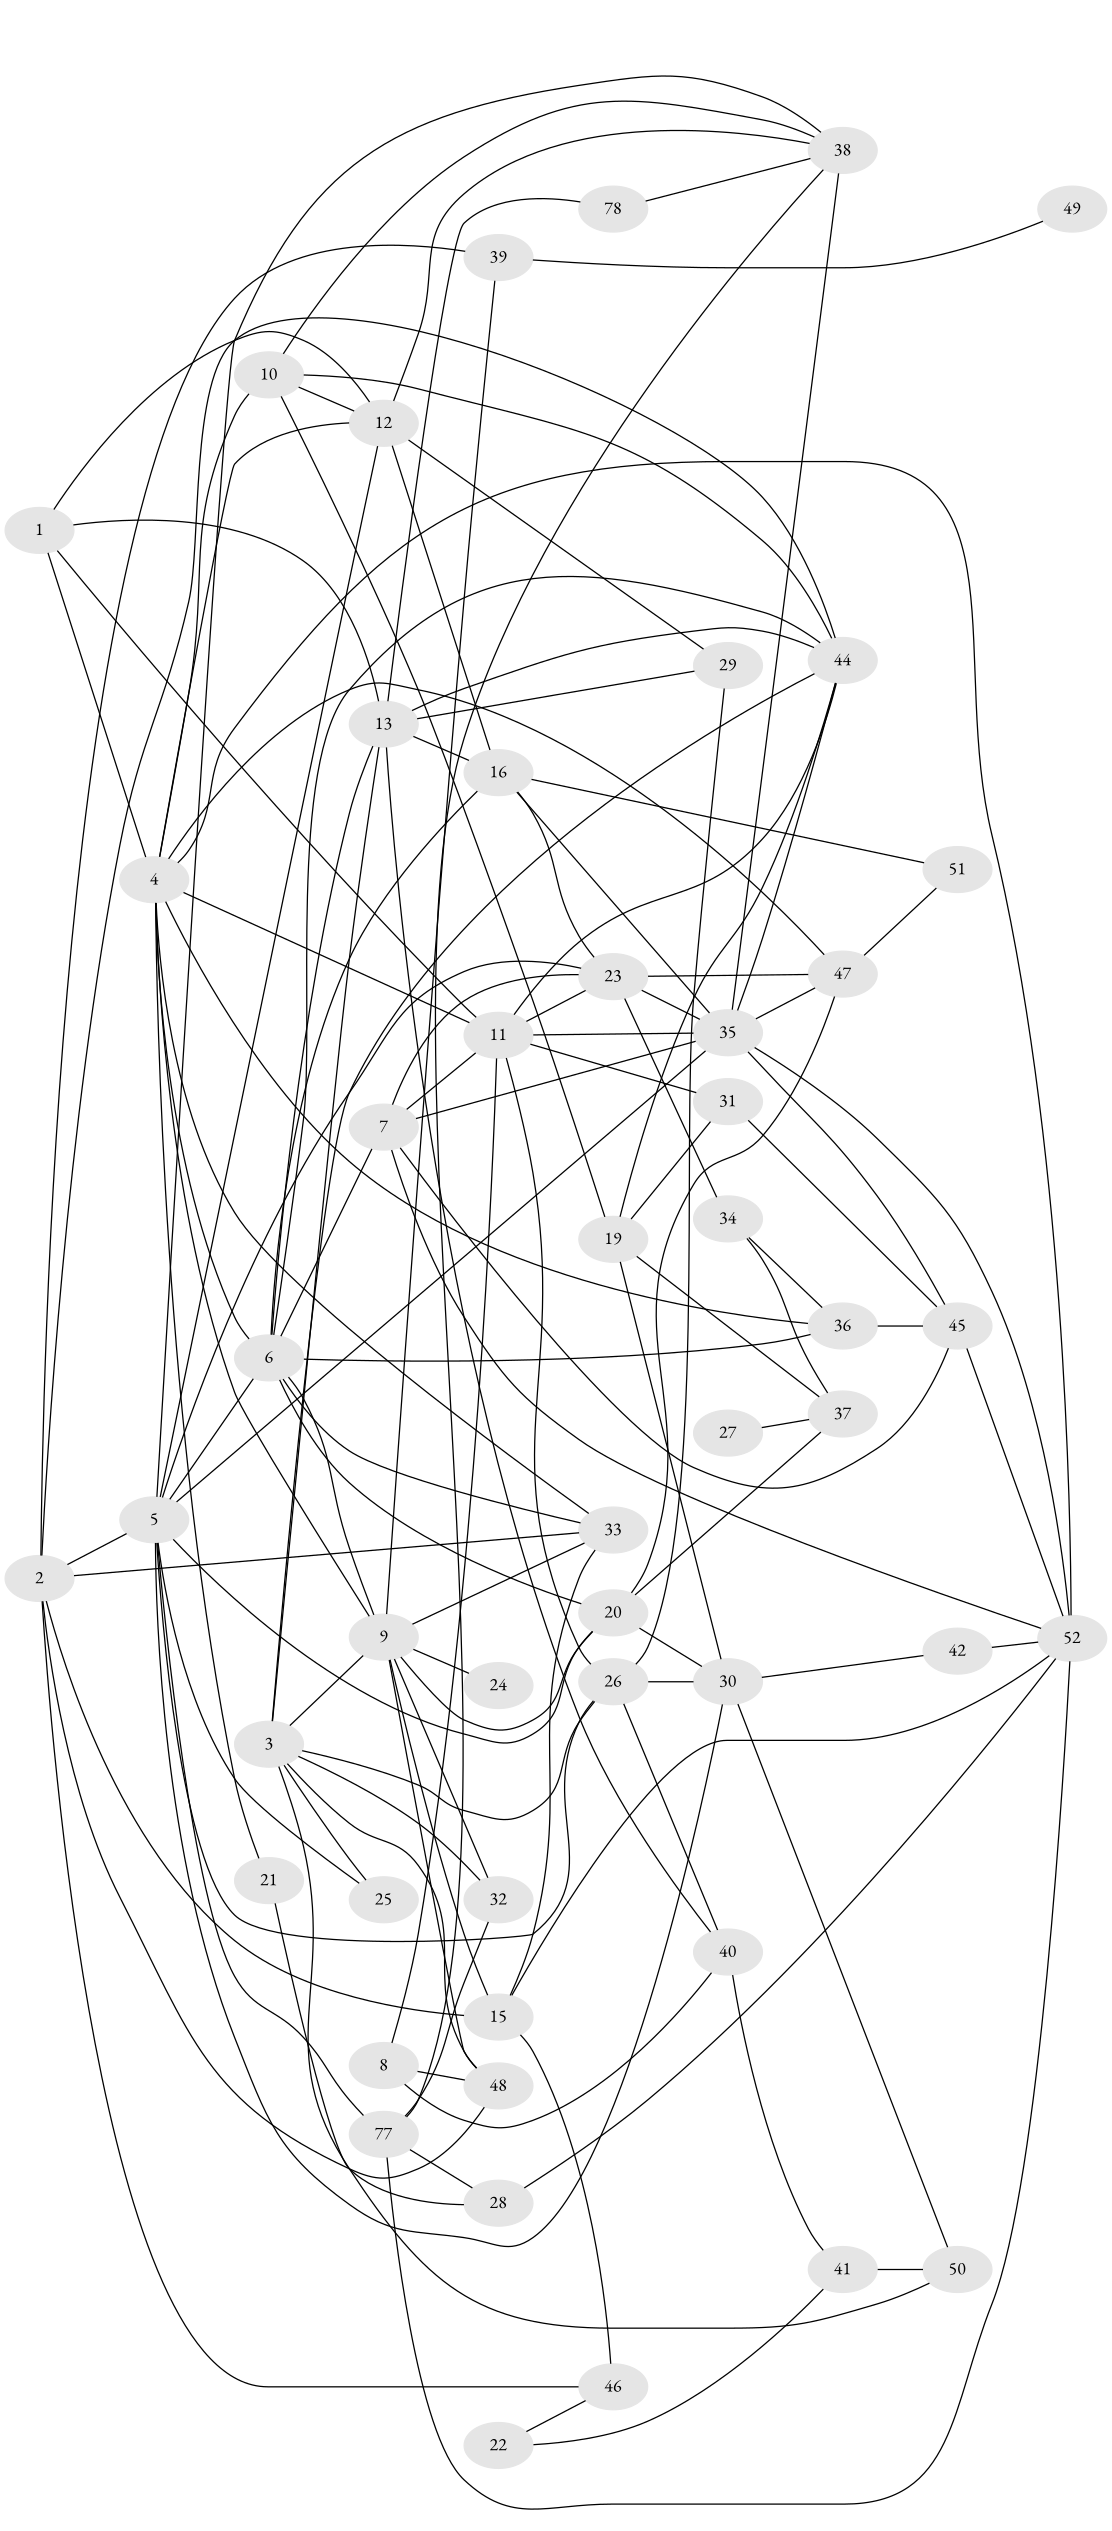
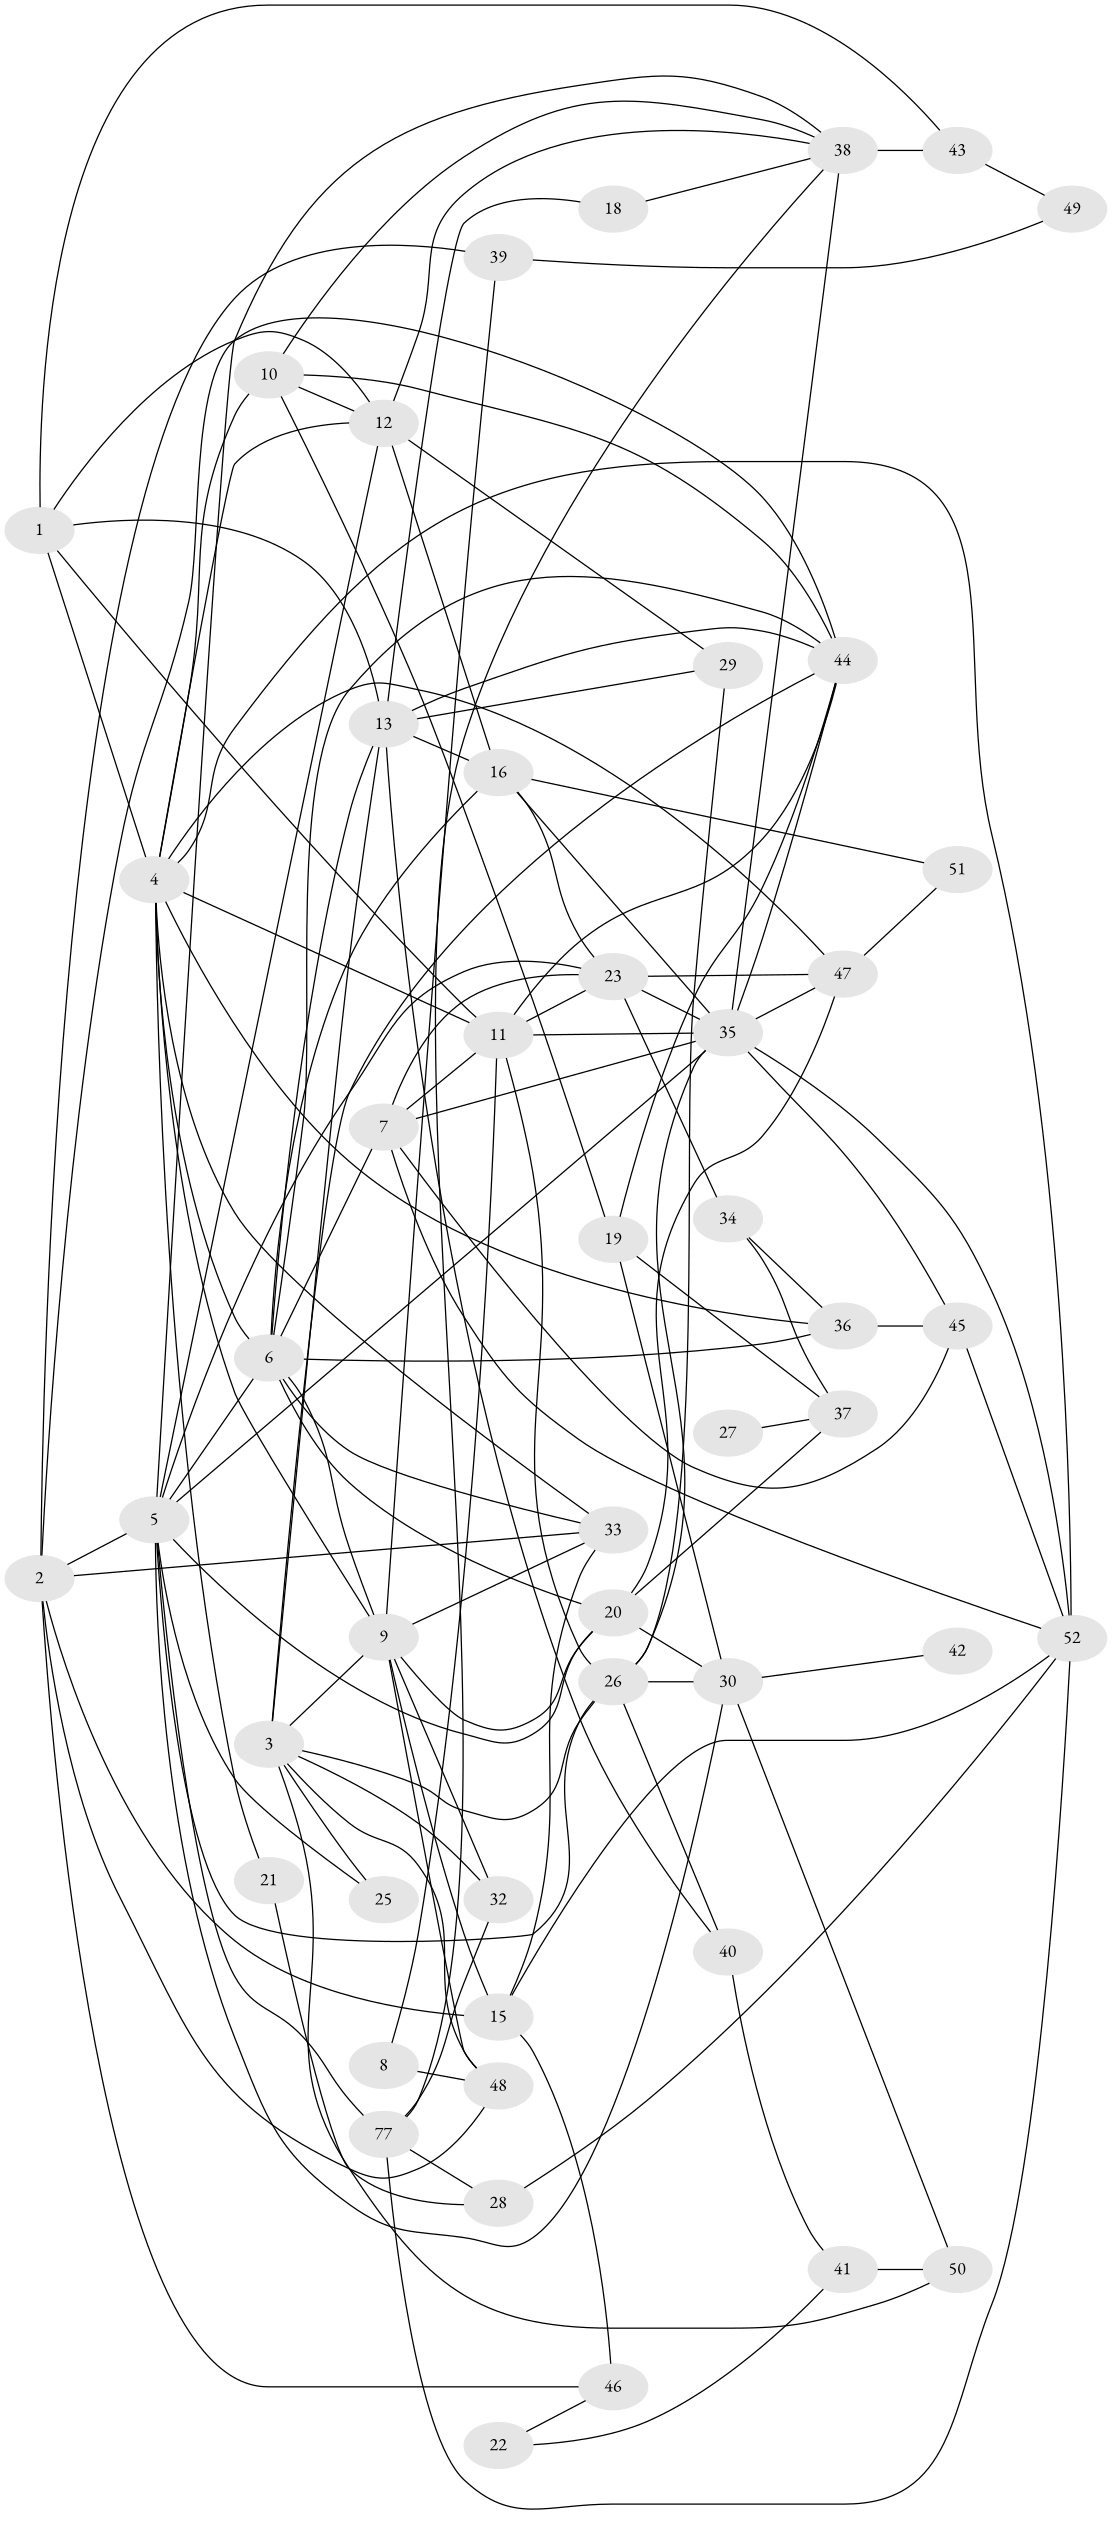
none -> (958, 150)
(613, 209) -> (613, 209)
(728, 1102) -> none
none -> (673, 1373)
(1015, 1645) -> none
(499, 1686) -> none
(575, 2100) -> none
